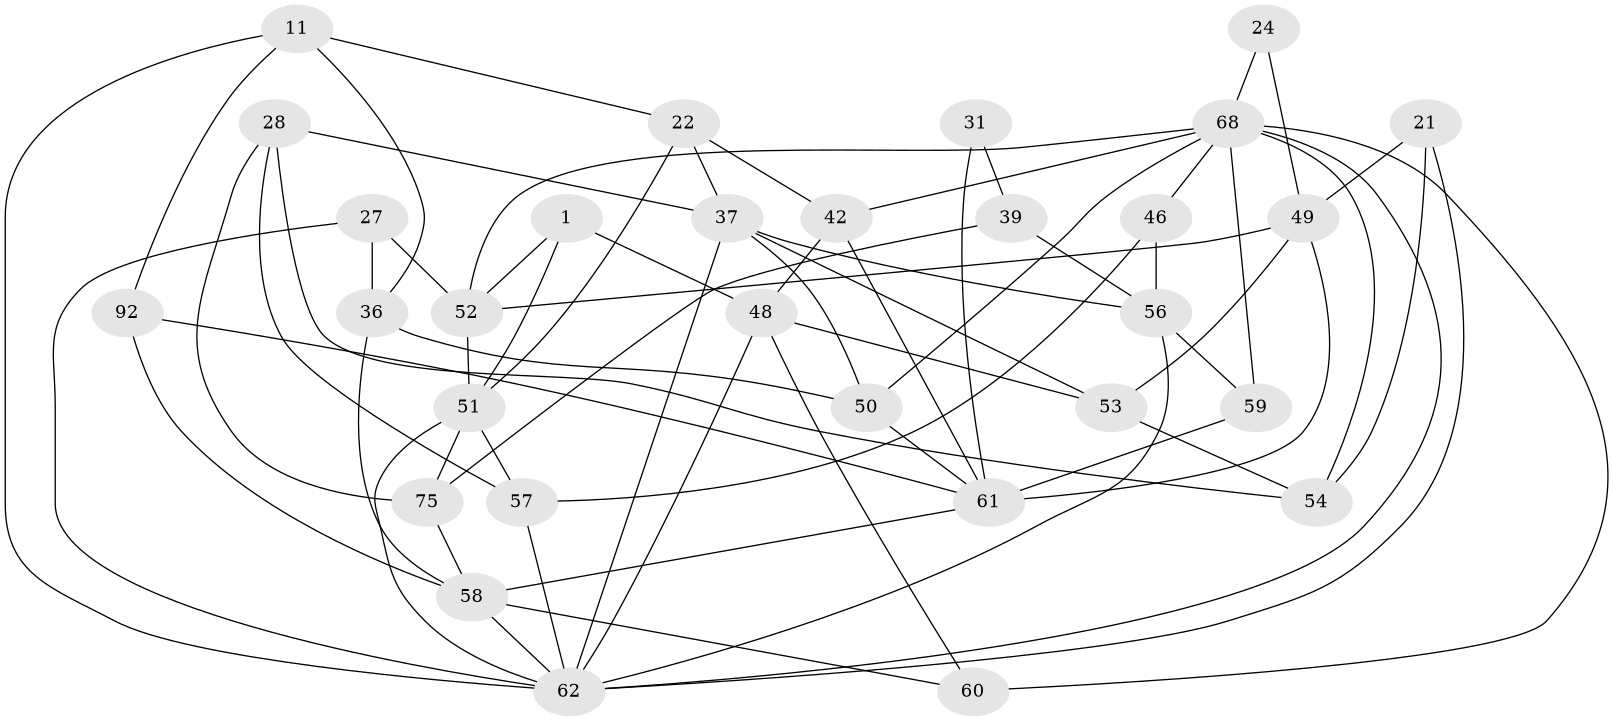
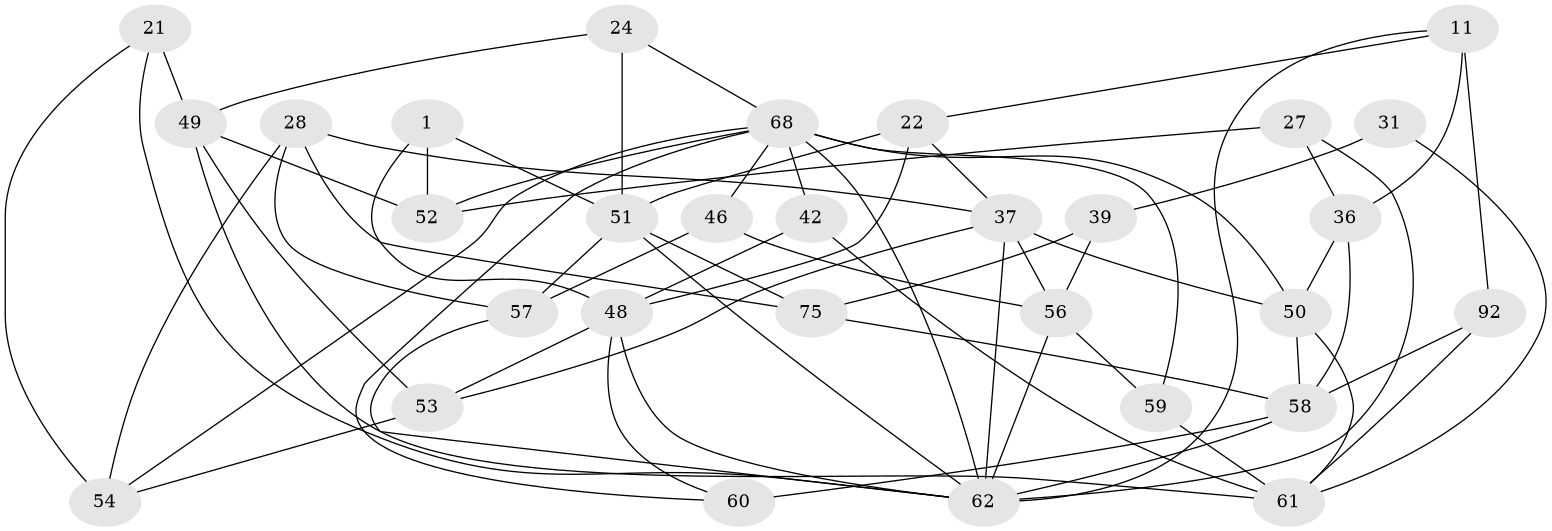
(760, 171) -> (800, 264)
(468, 361) -> (622, 124)
(731, 550) -> (1298, 361)
